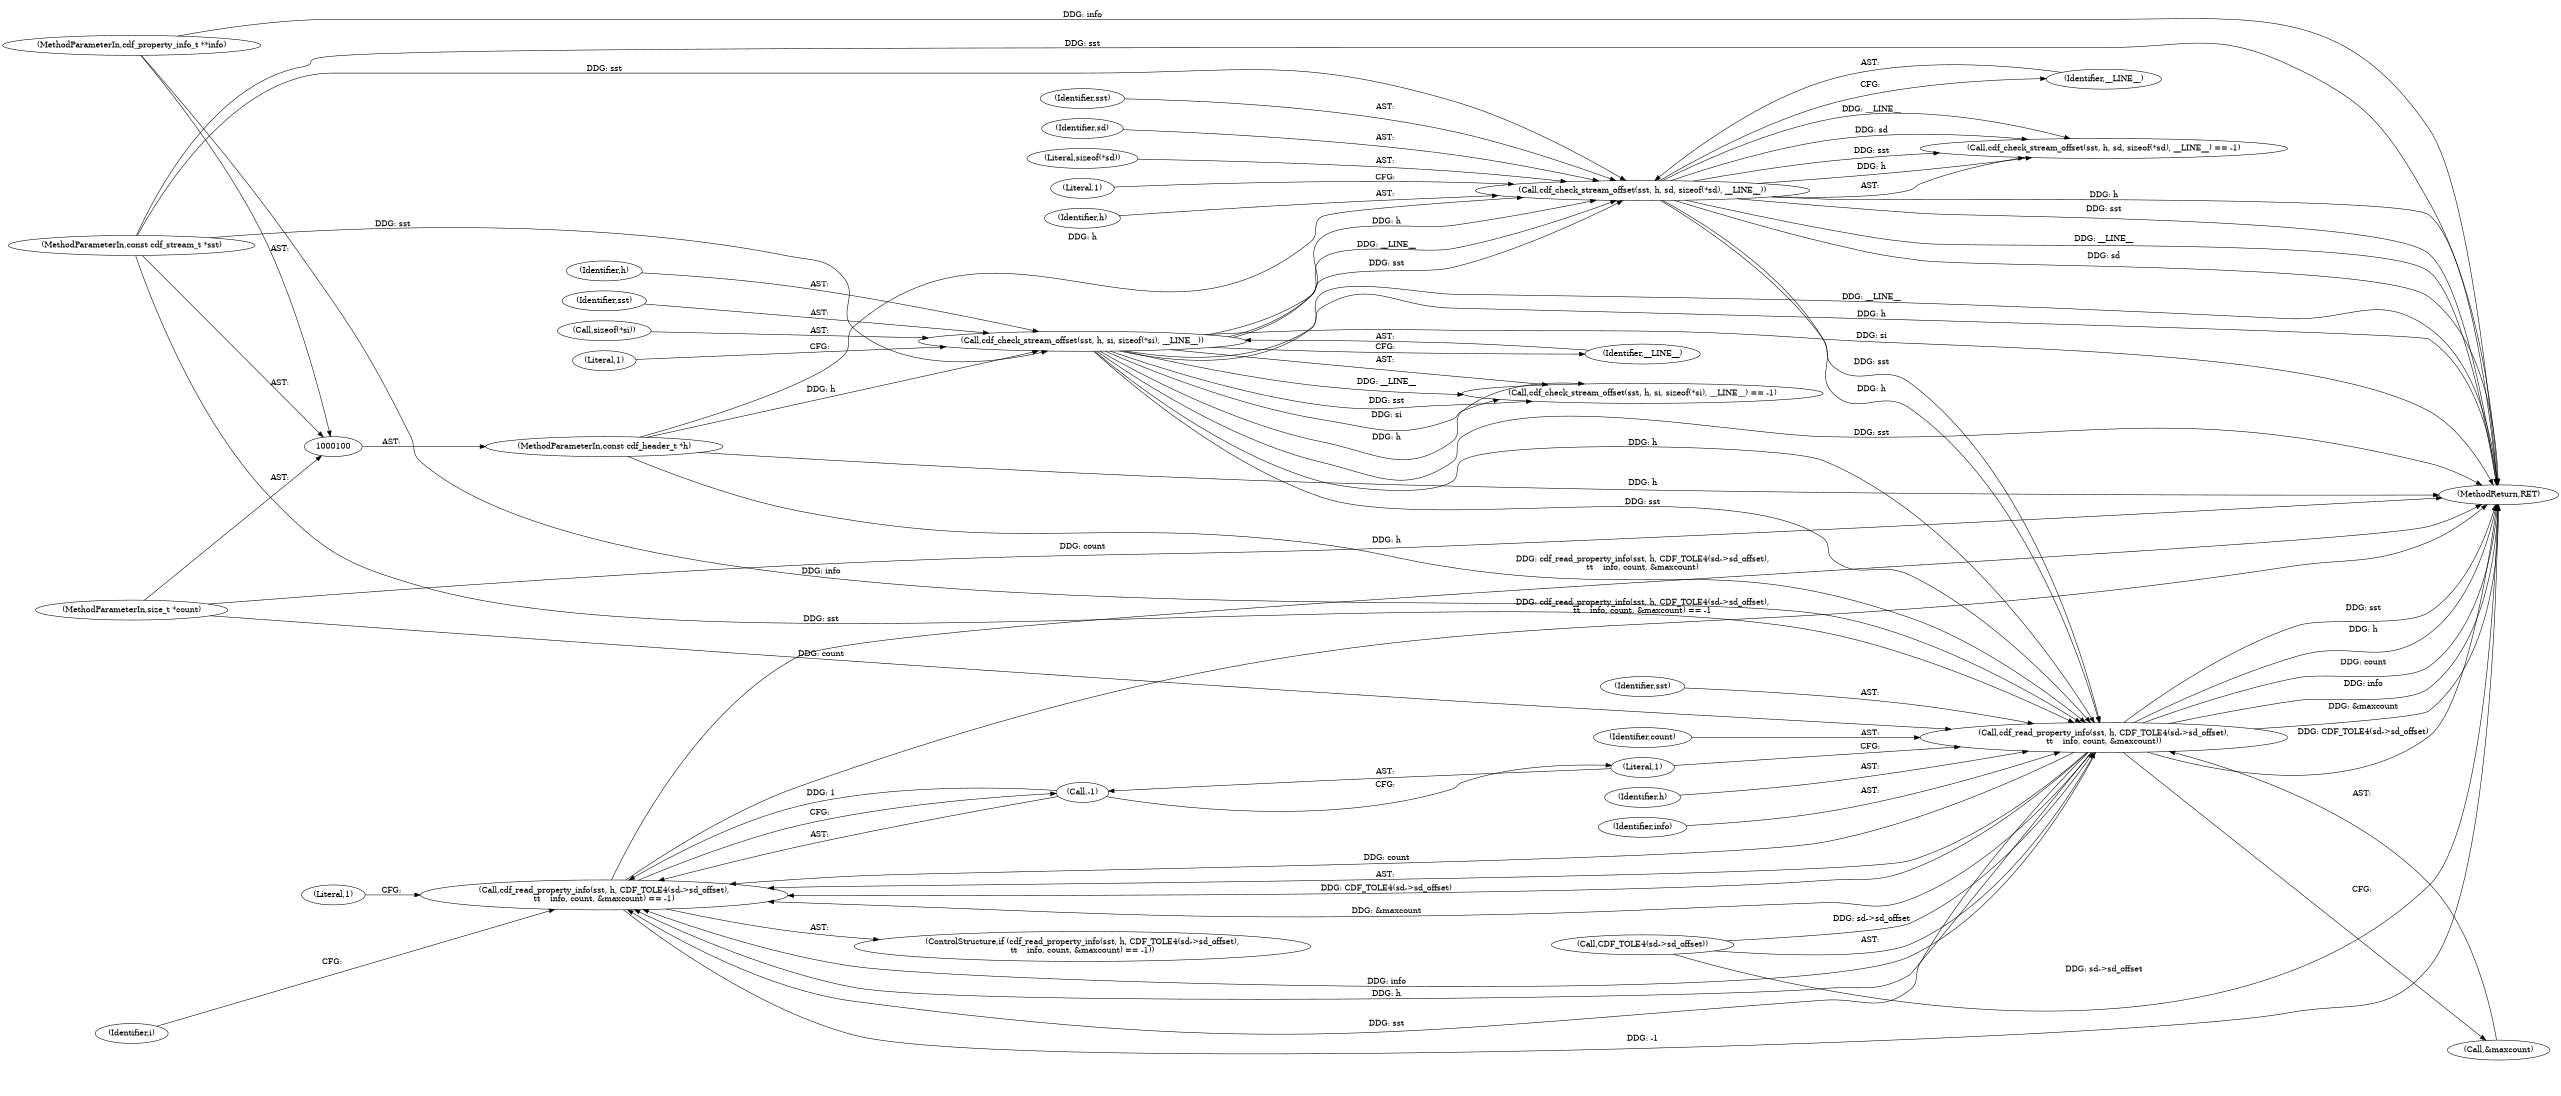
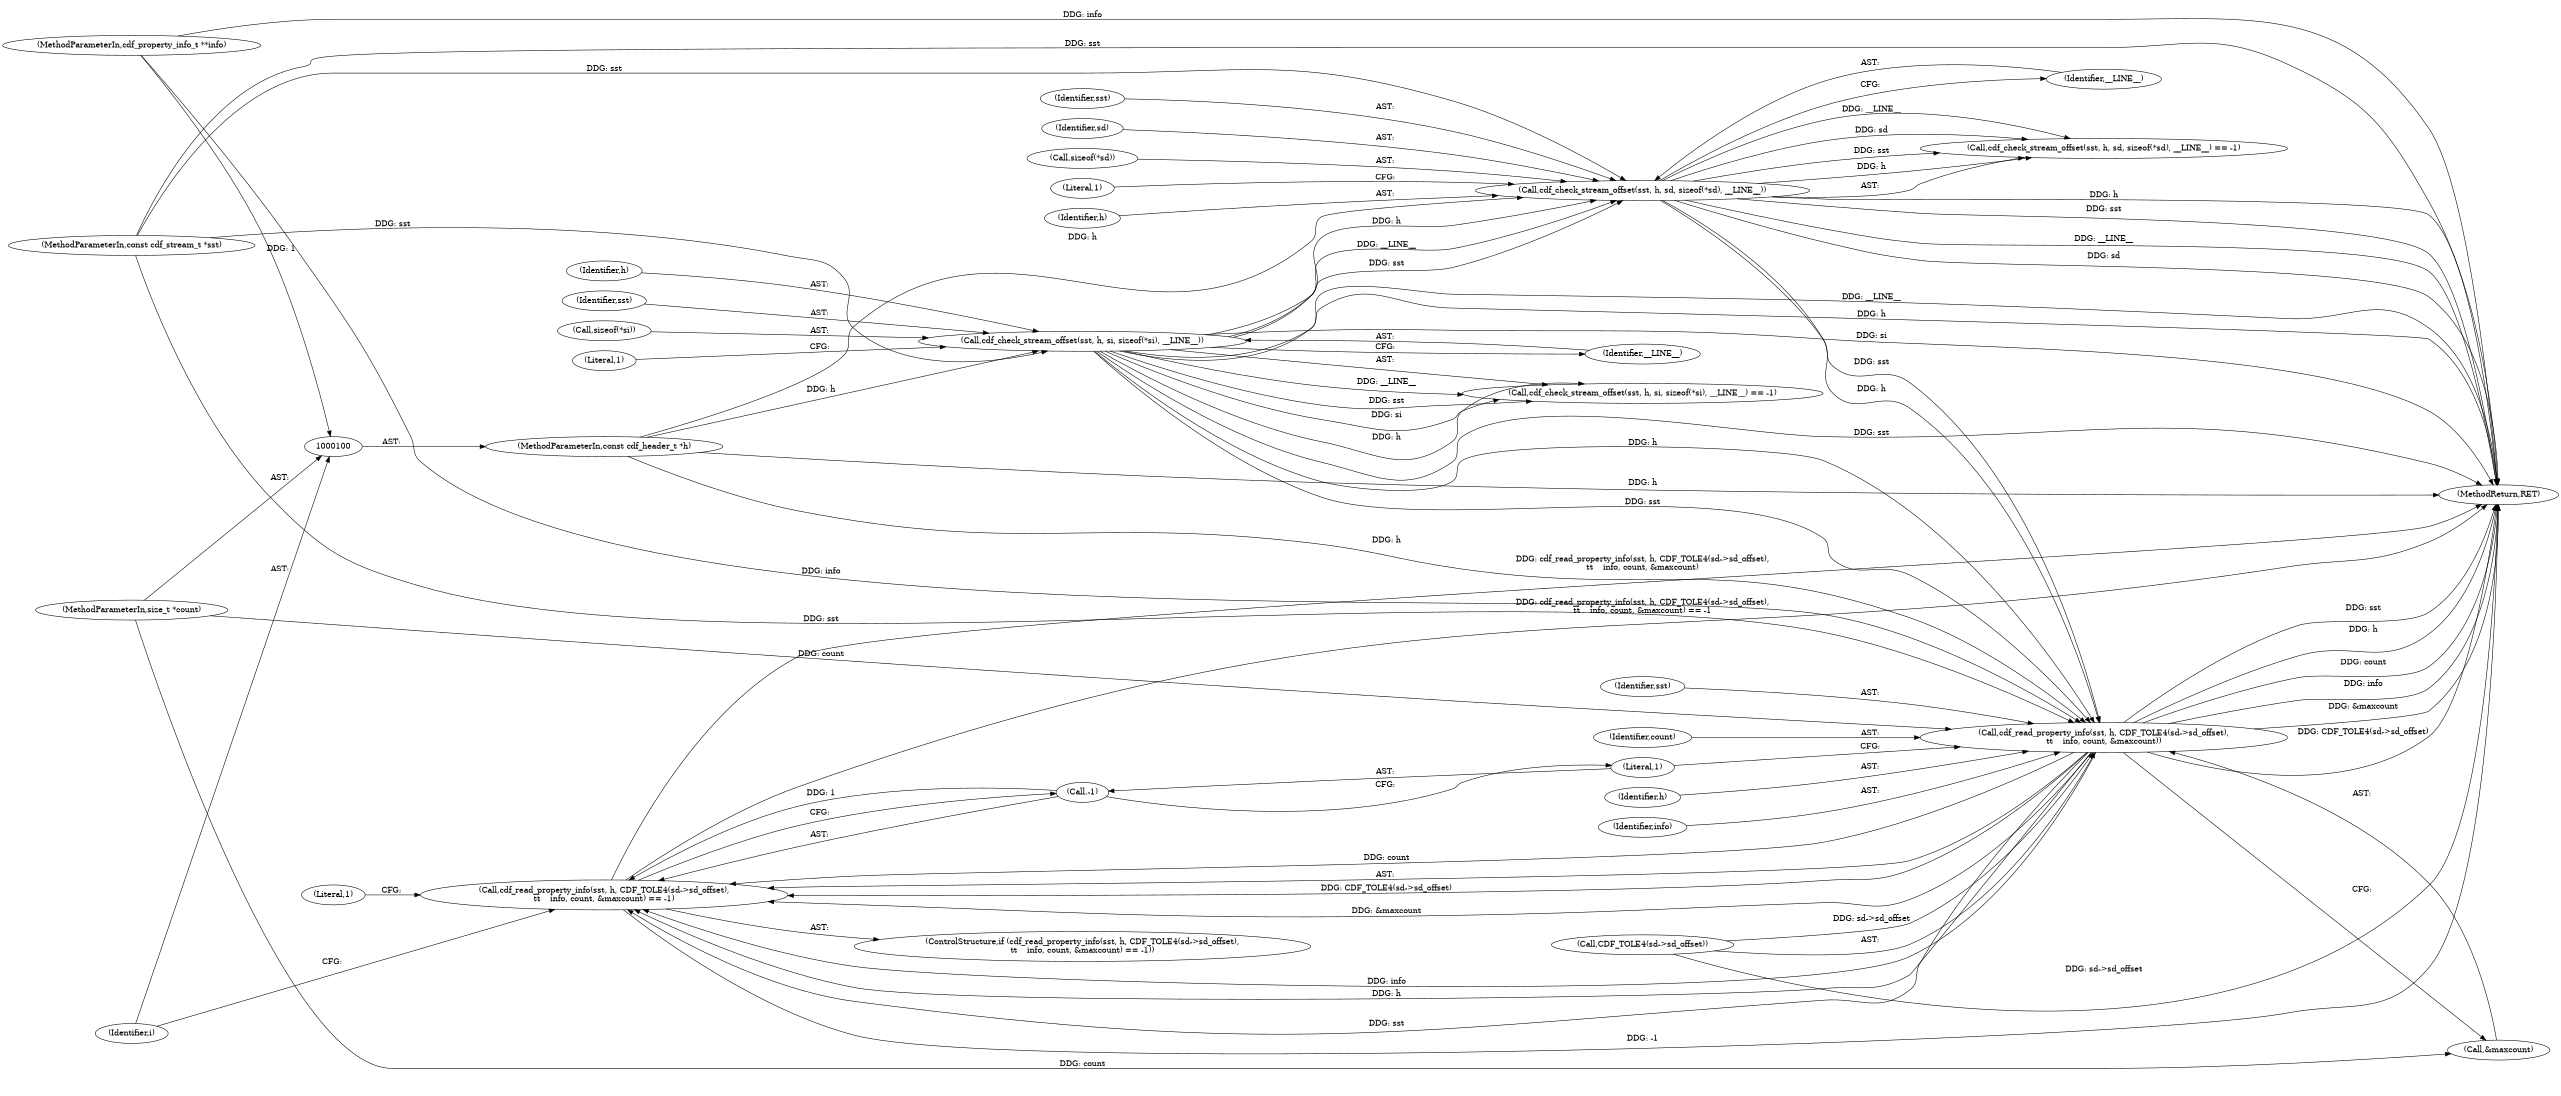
(1082, 158) -> (1082, 158)
(281, 249) -> (281, 249)
(231, 344) -> (232, 743)
(1322, 550) -> (1153, 1068)
